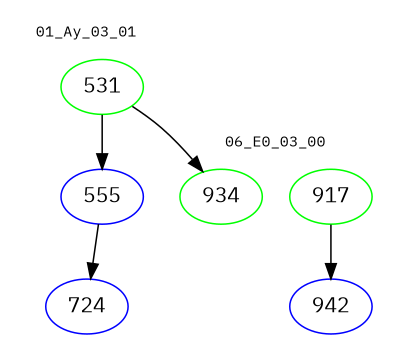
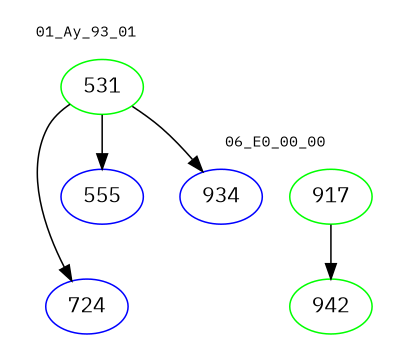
(87, 33) -> (87, 33)
(276, 143) -> (276, 143)
(221, 197) -> (221, 197)
(96, 244) -> (38, 183)
(331, 307) -> (331, 307)
